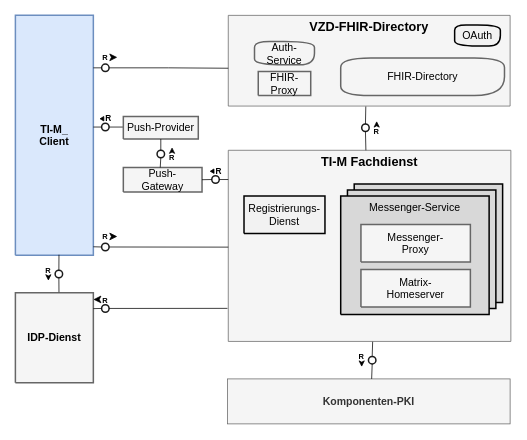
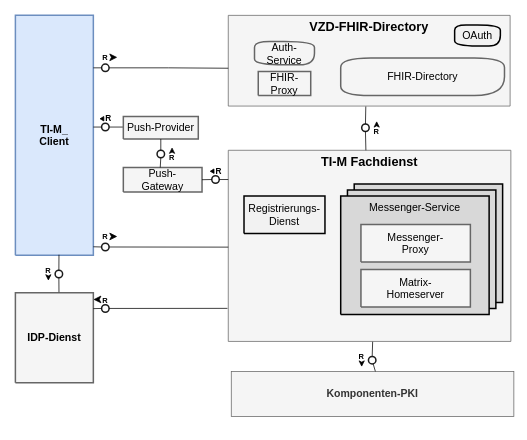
(369, 402) -> (373, 394)
